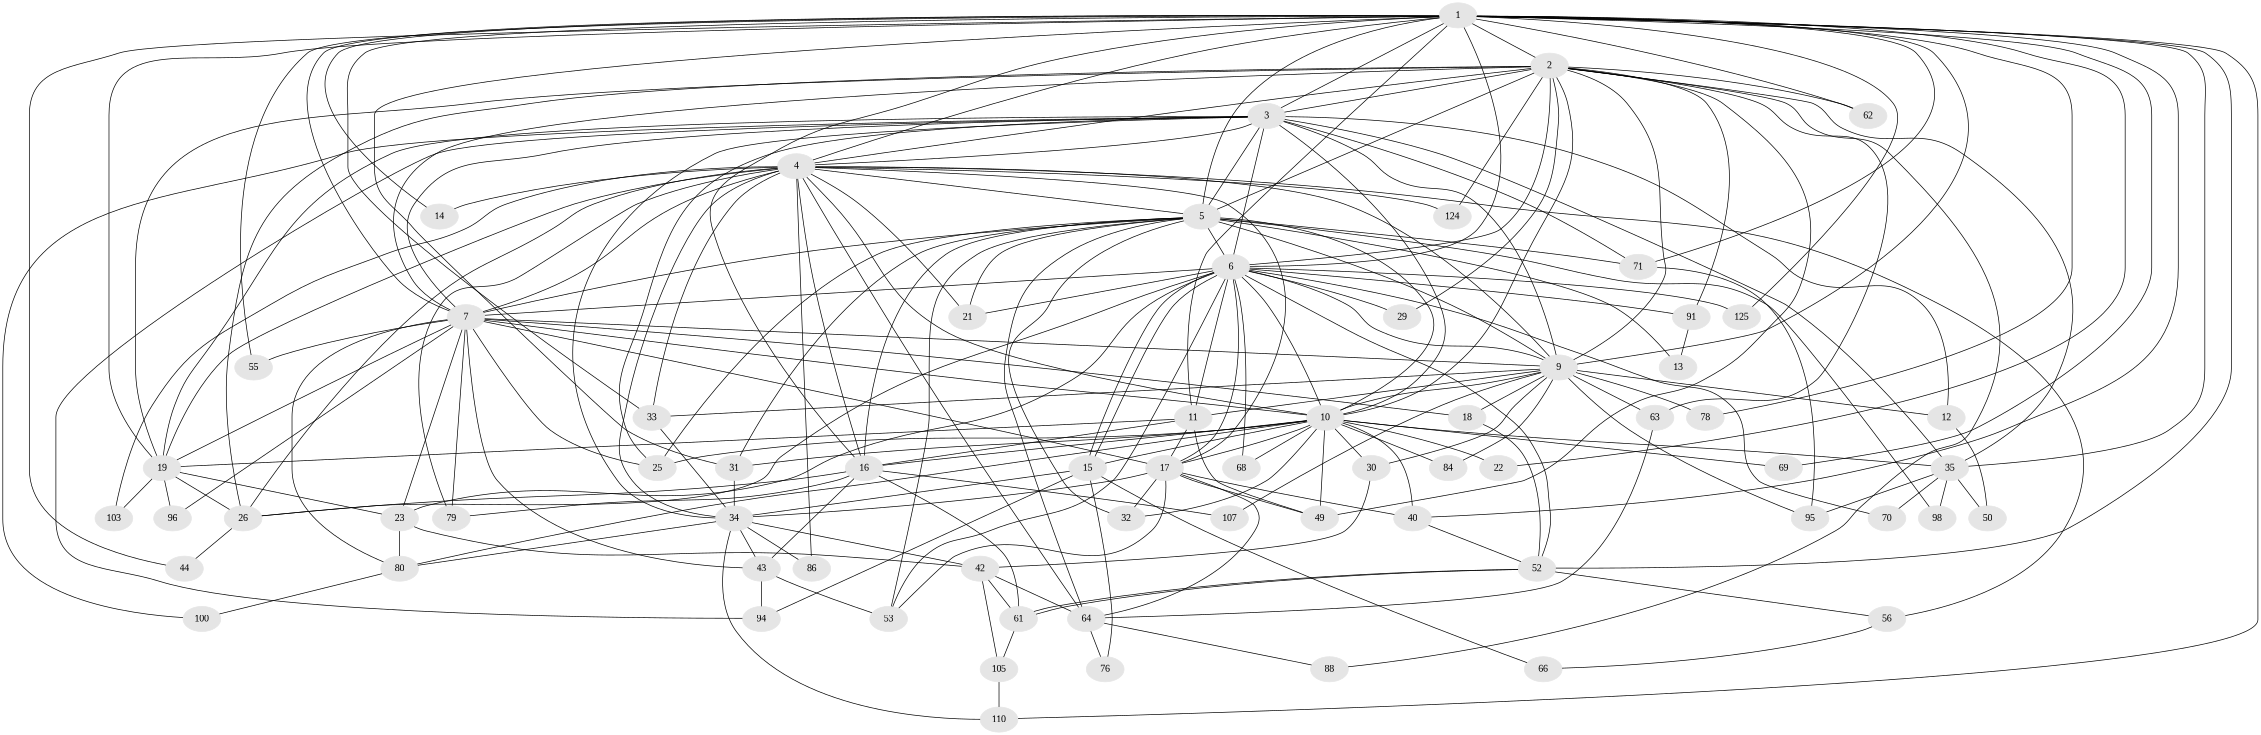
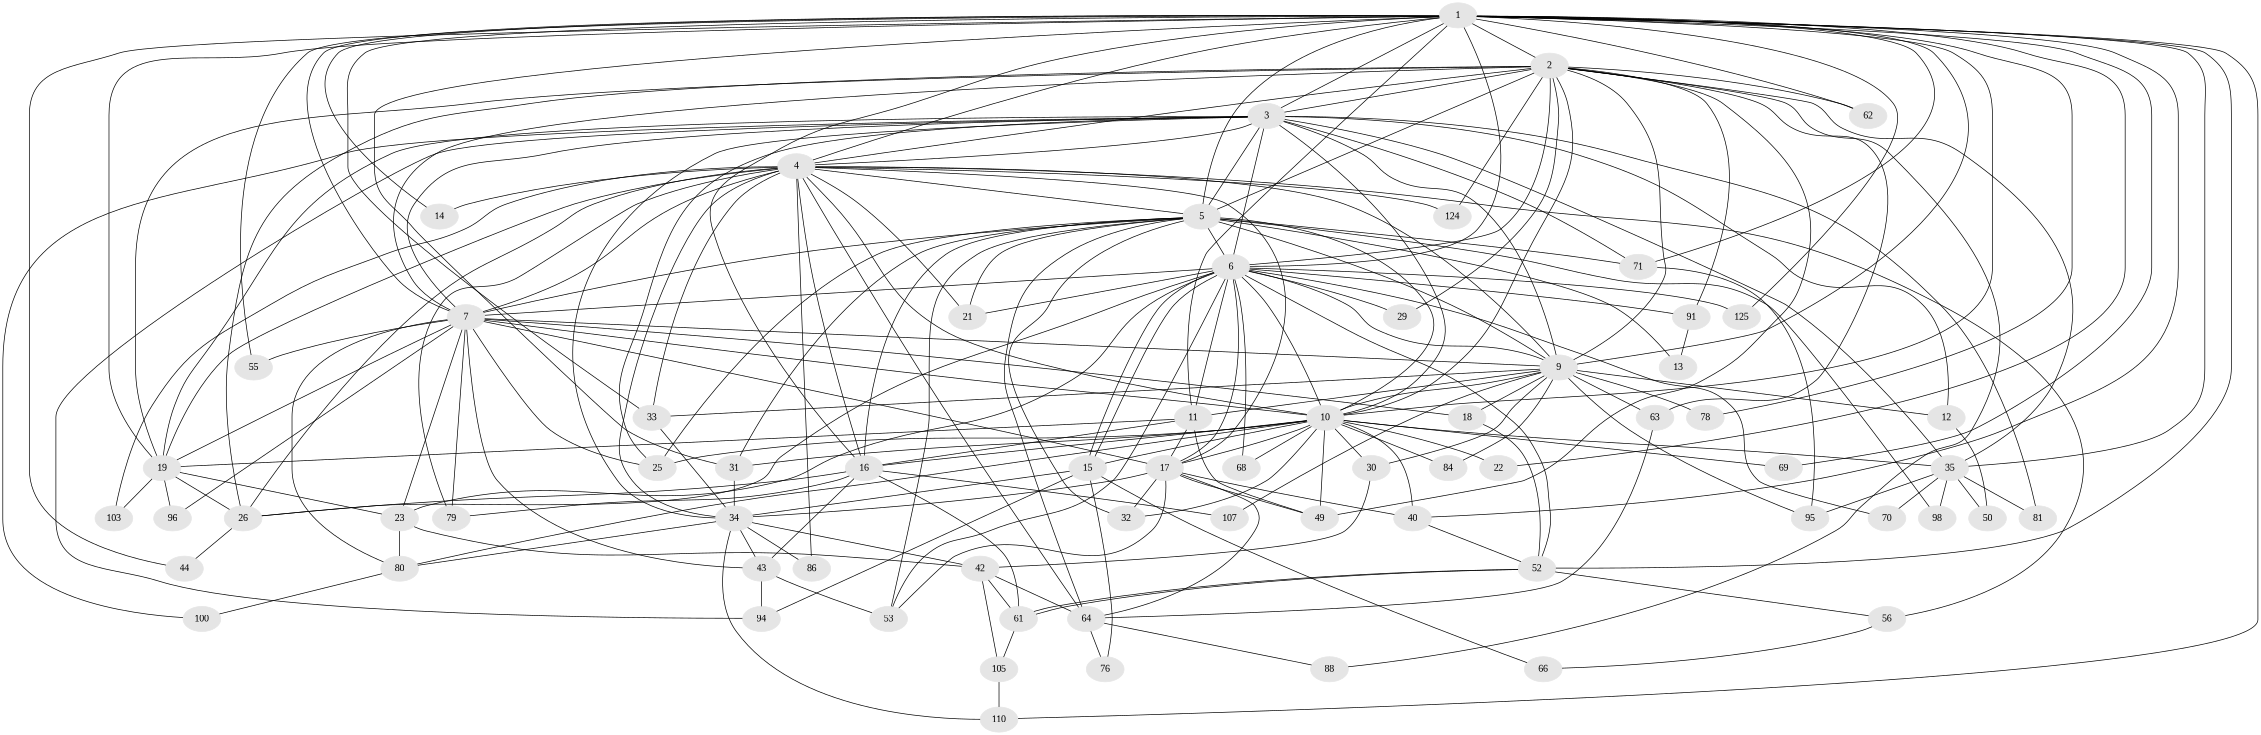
none -> (1992, 259)
none -> (2038, 518)
